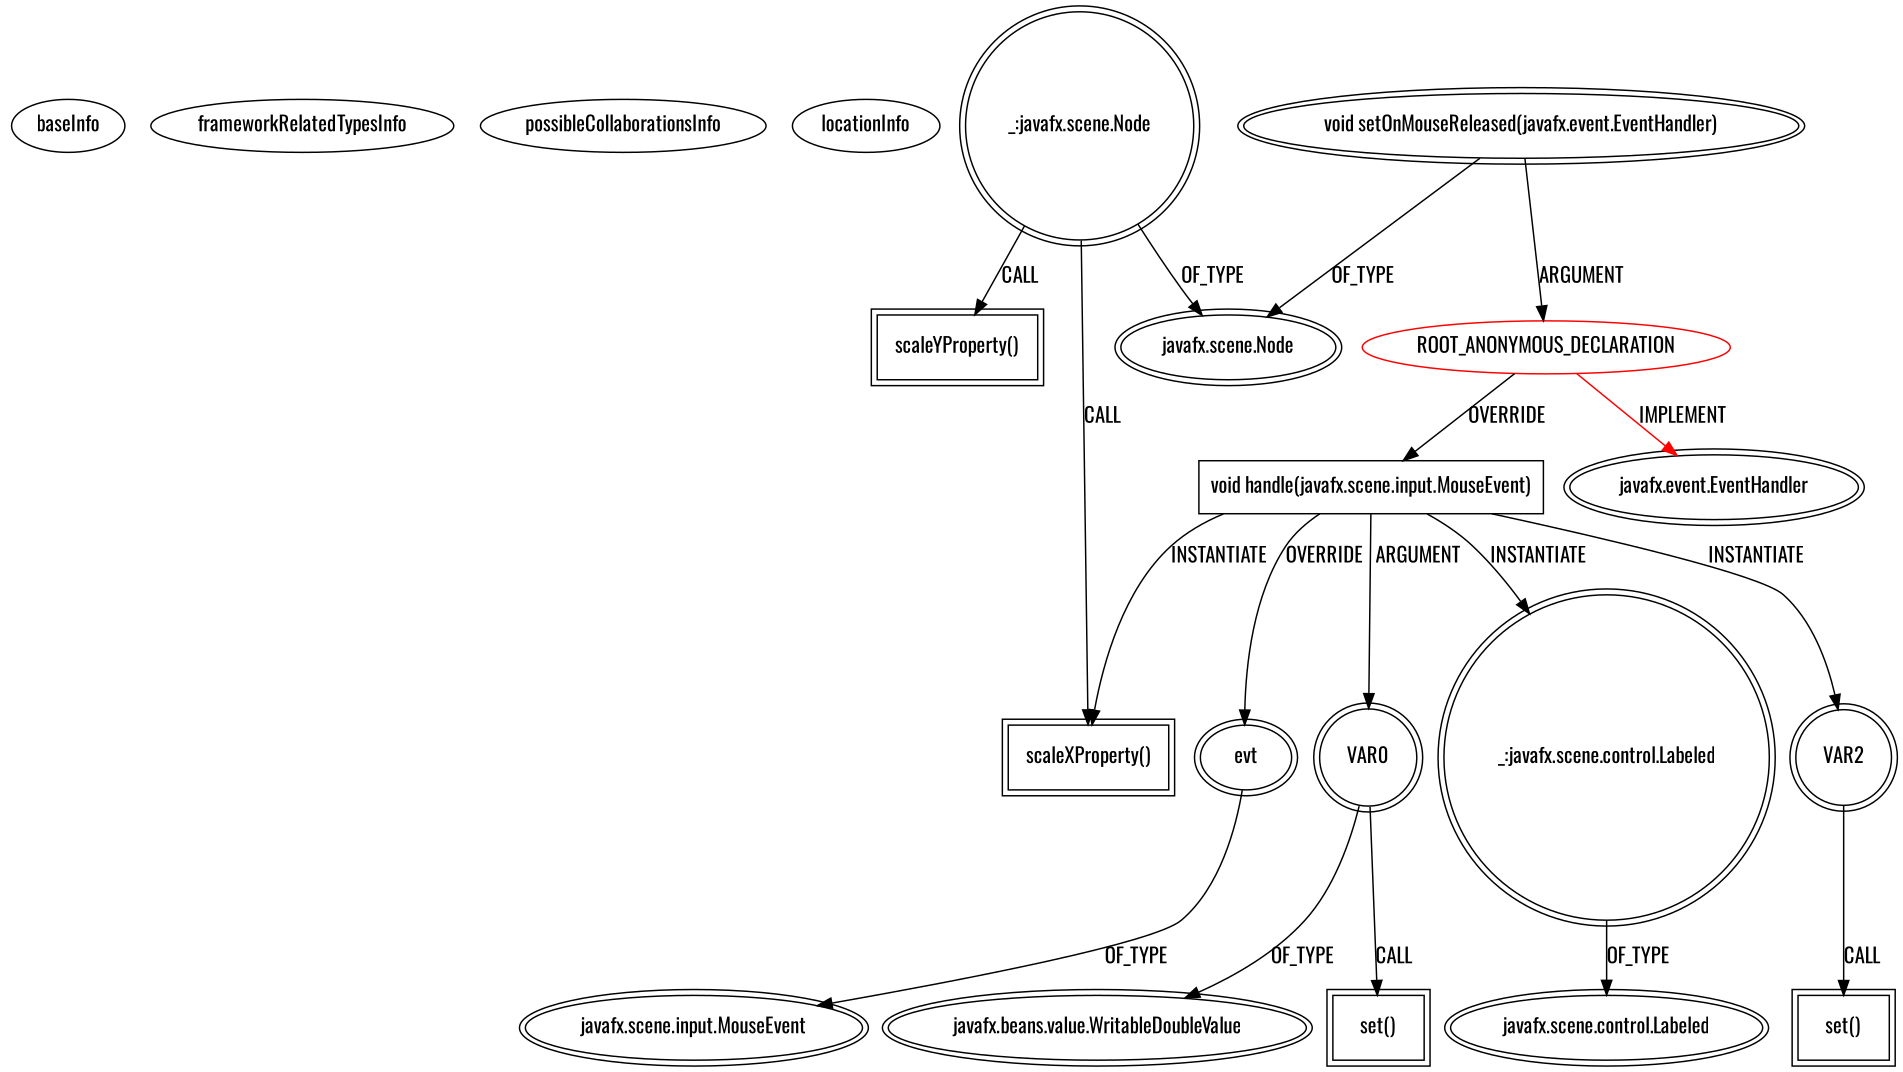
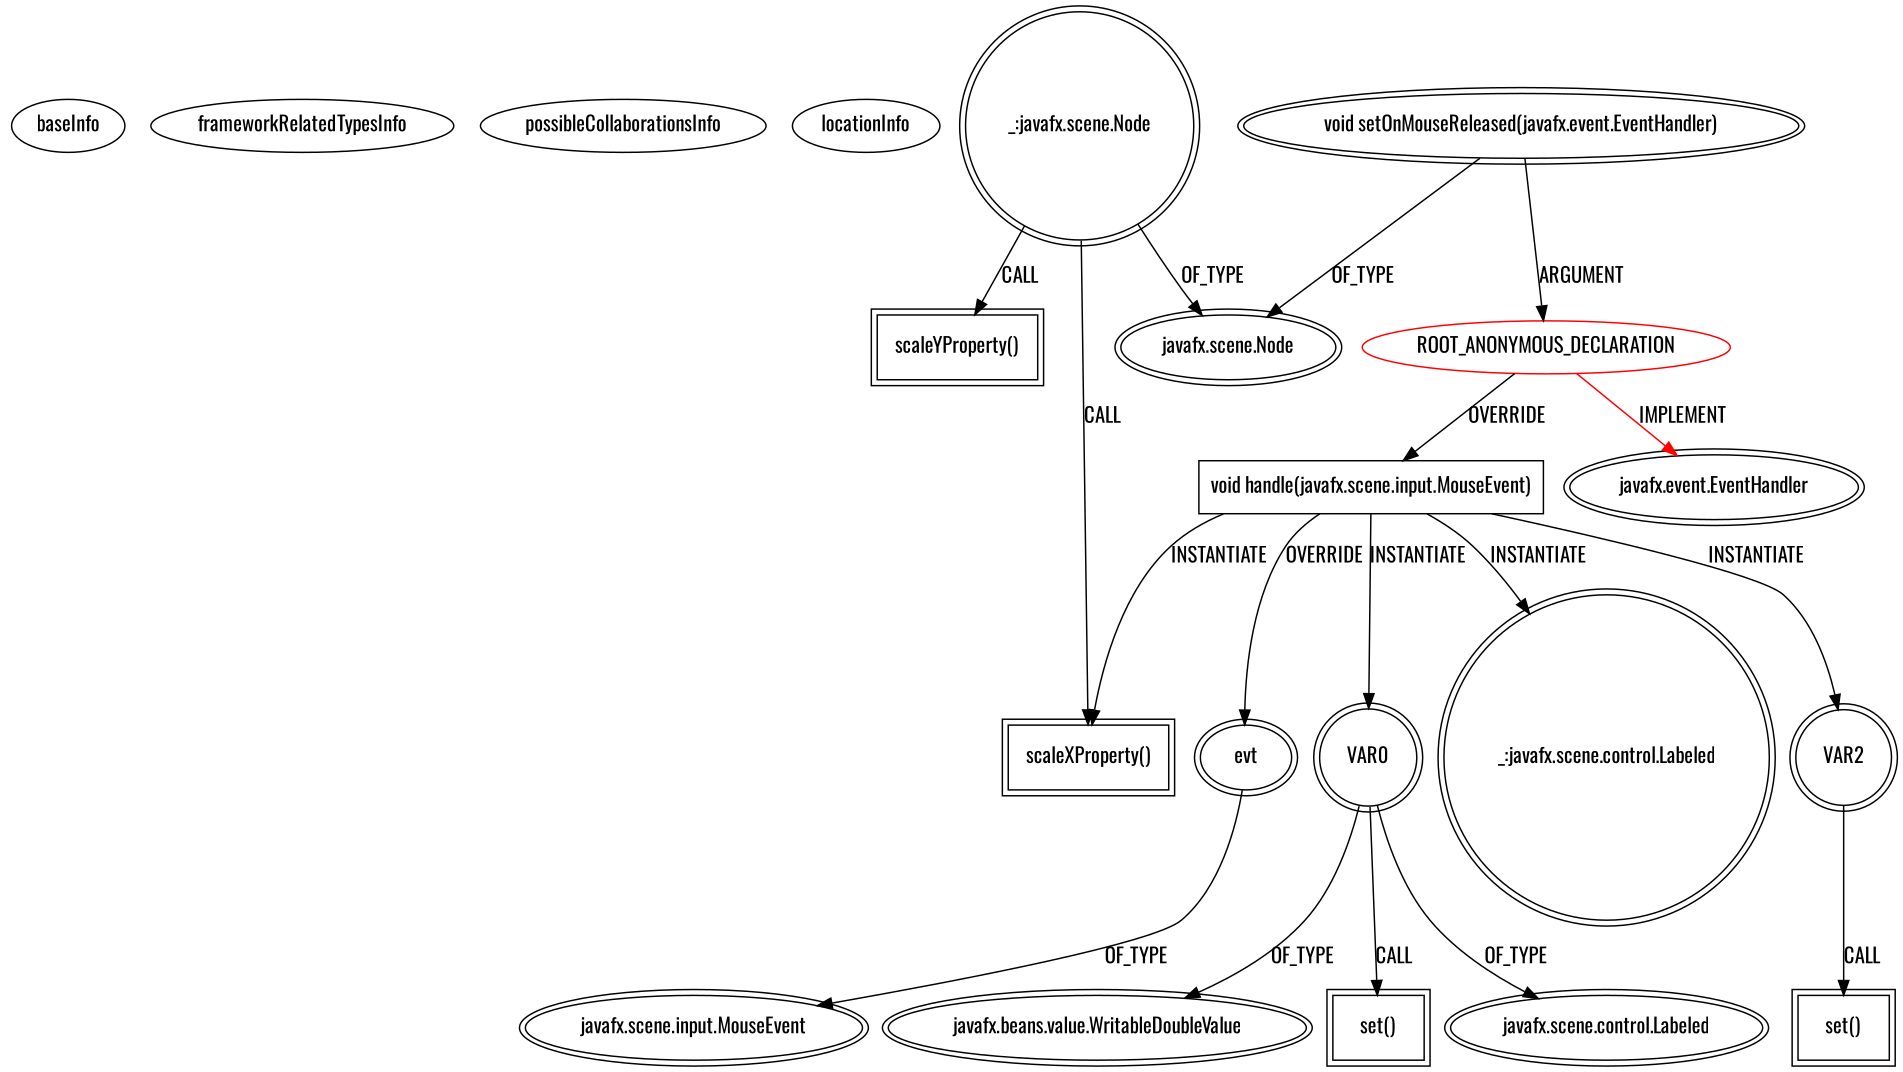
(1418, 557) -> (1418, 557)
(1607, 950) -> (1428, 917)
